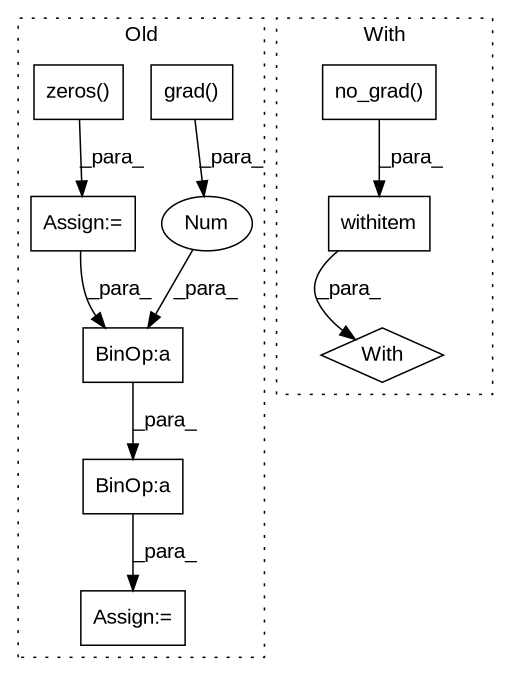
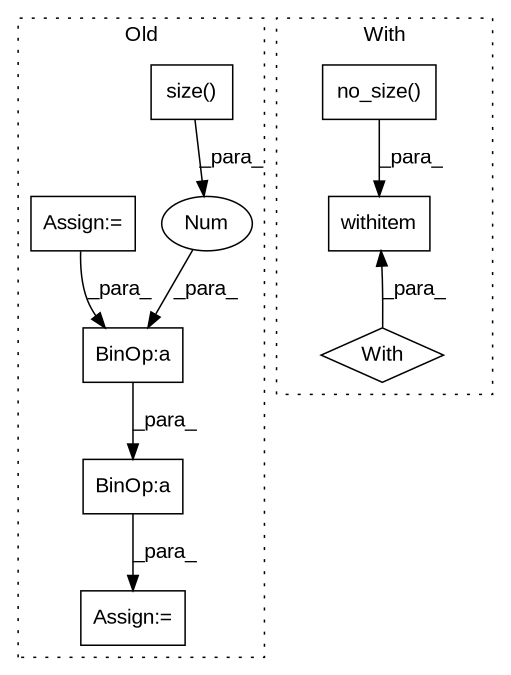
(79, 92) -> none
(192, 92) -> (192, 92)
(379, 92) -> (379, 92)
(315, 291) -> (383, 297)
